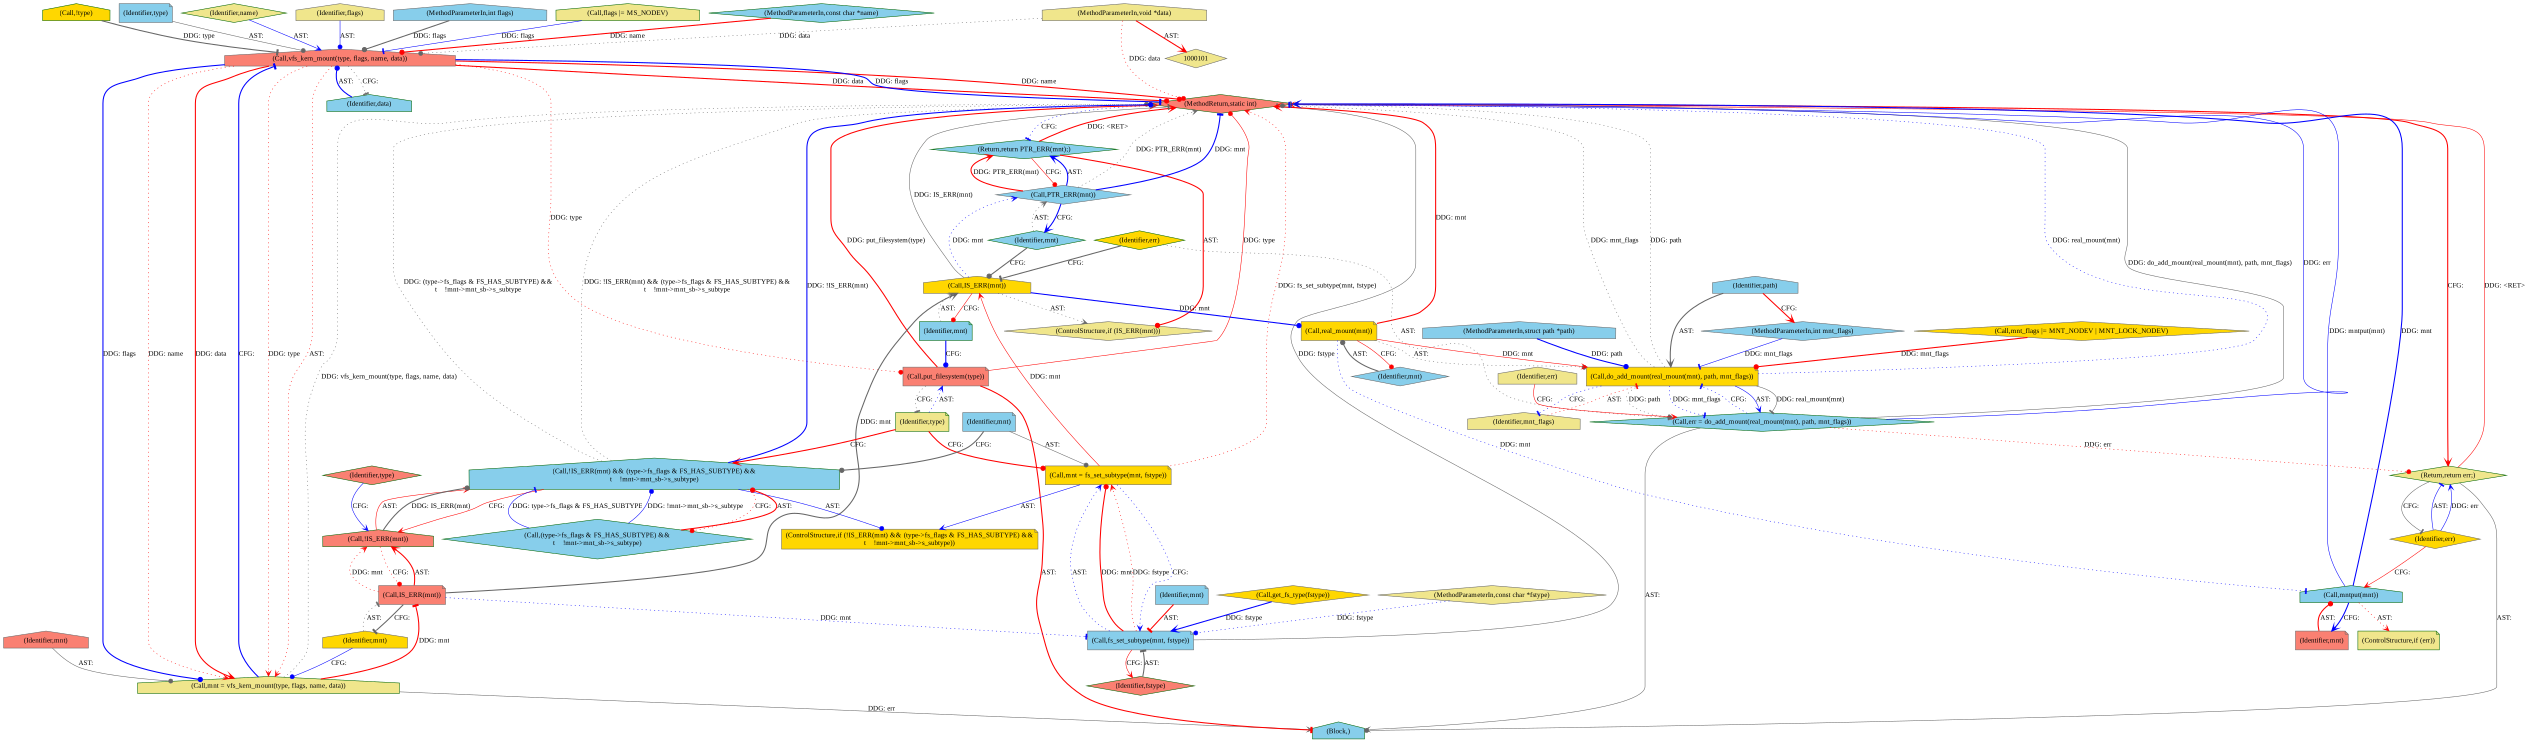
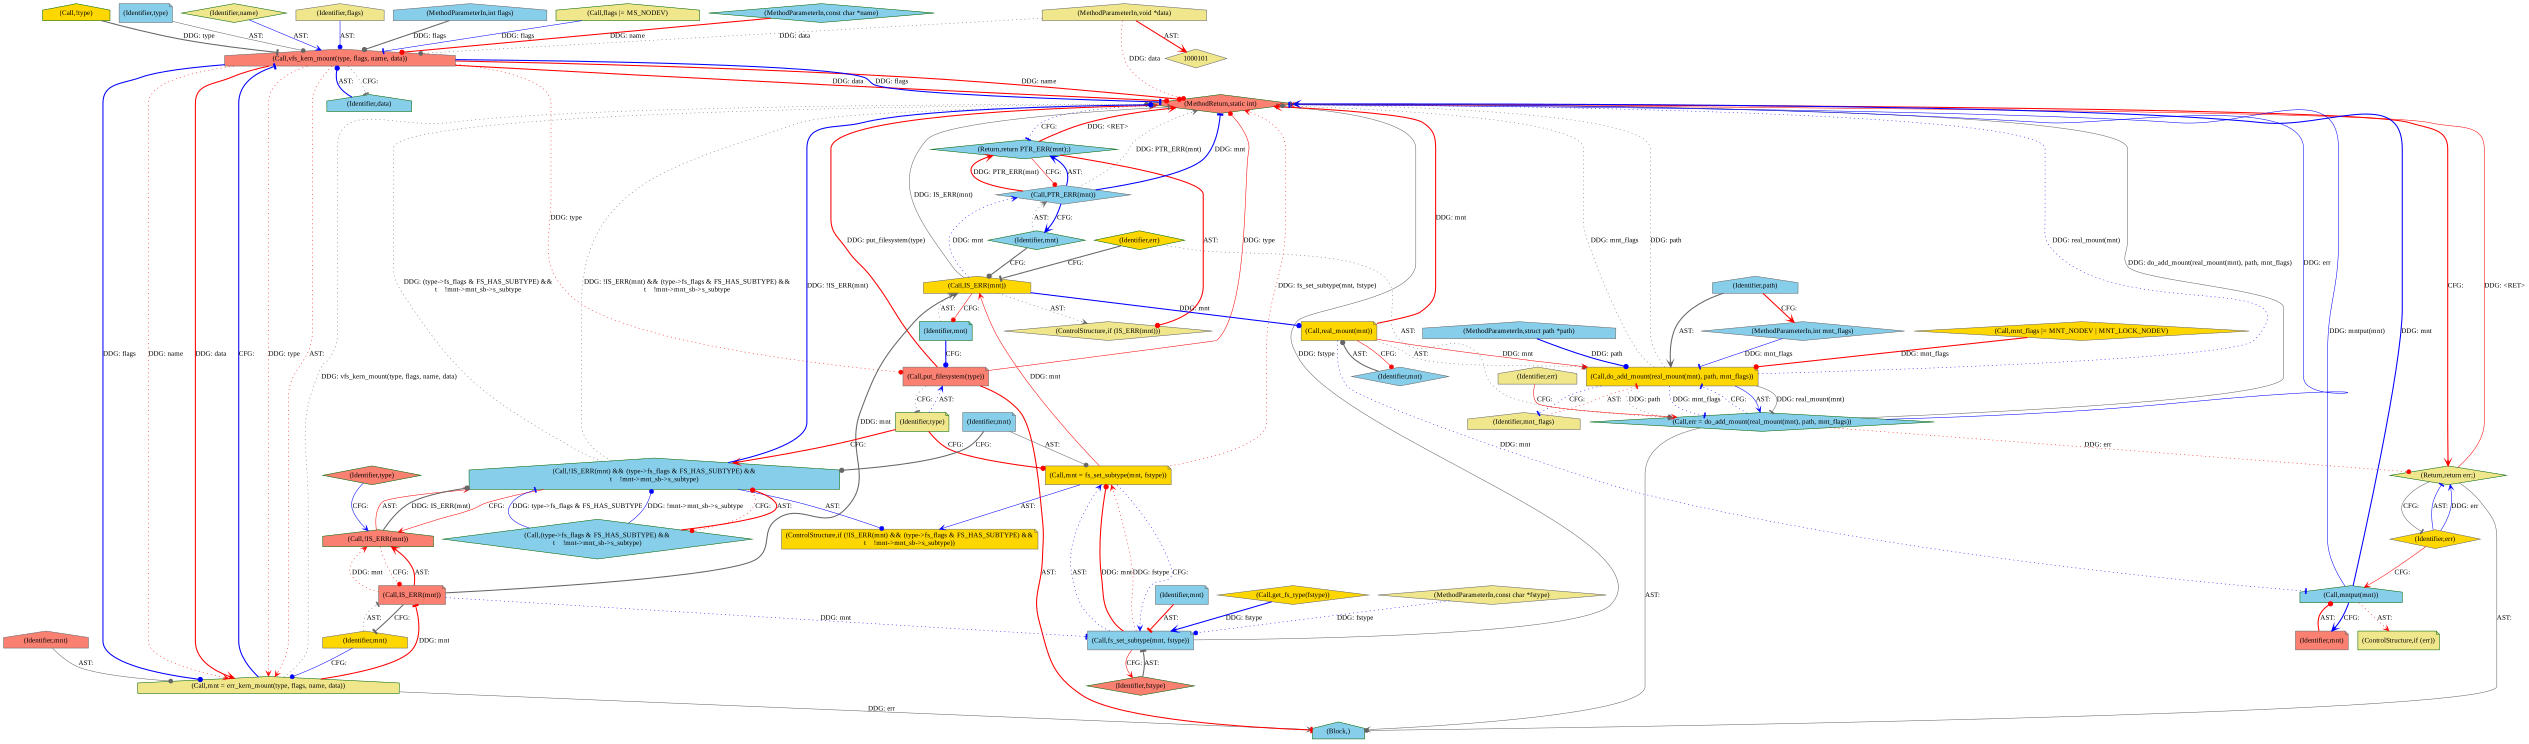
(268, 686) -> (268, 686)
